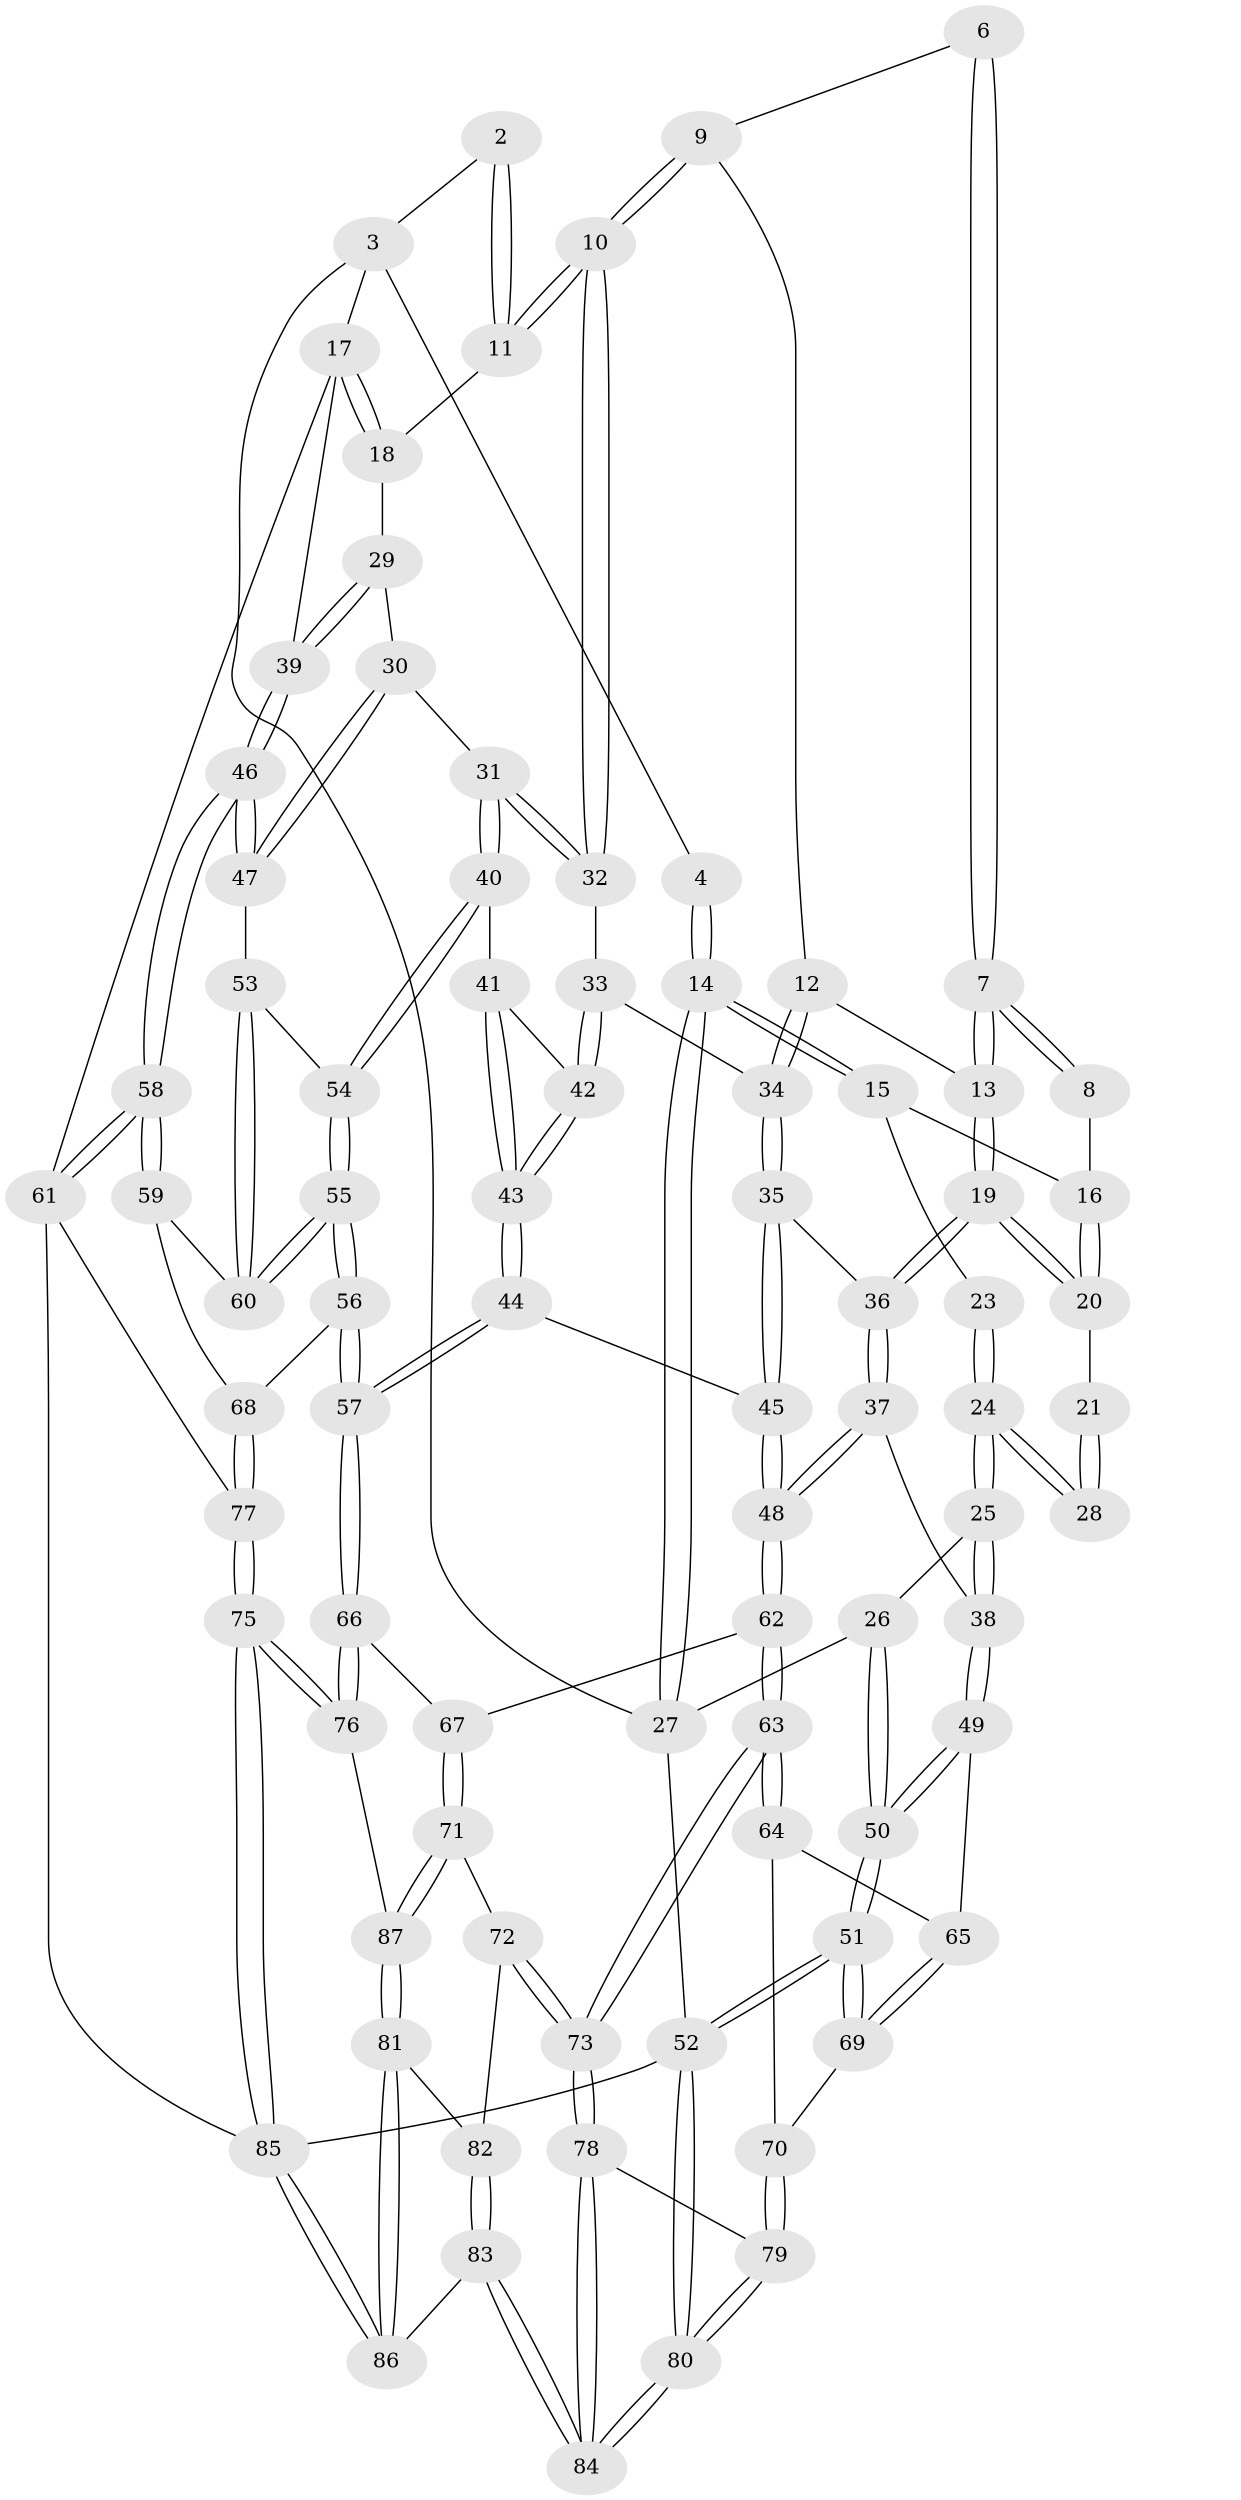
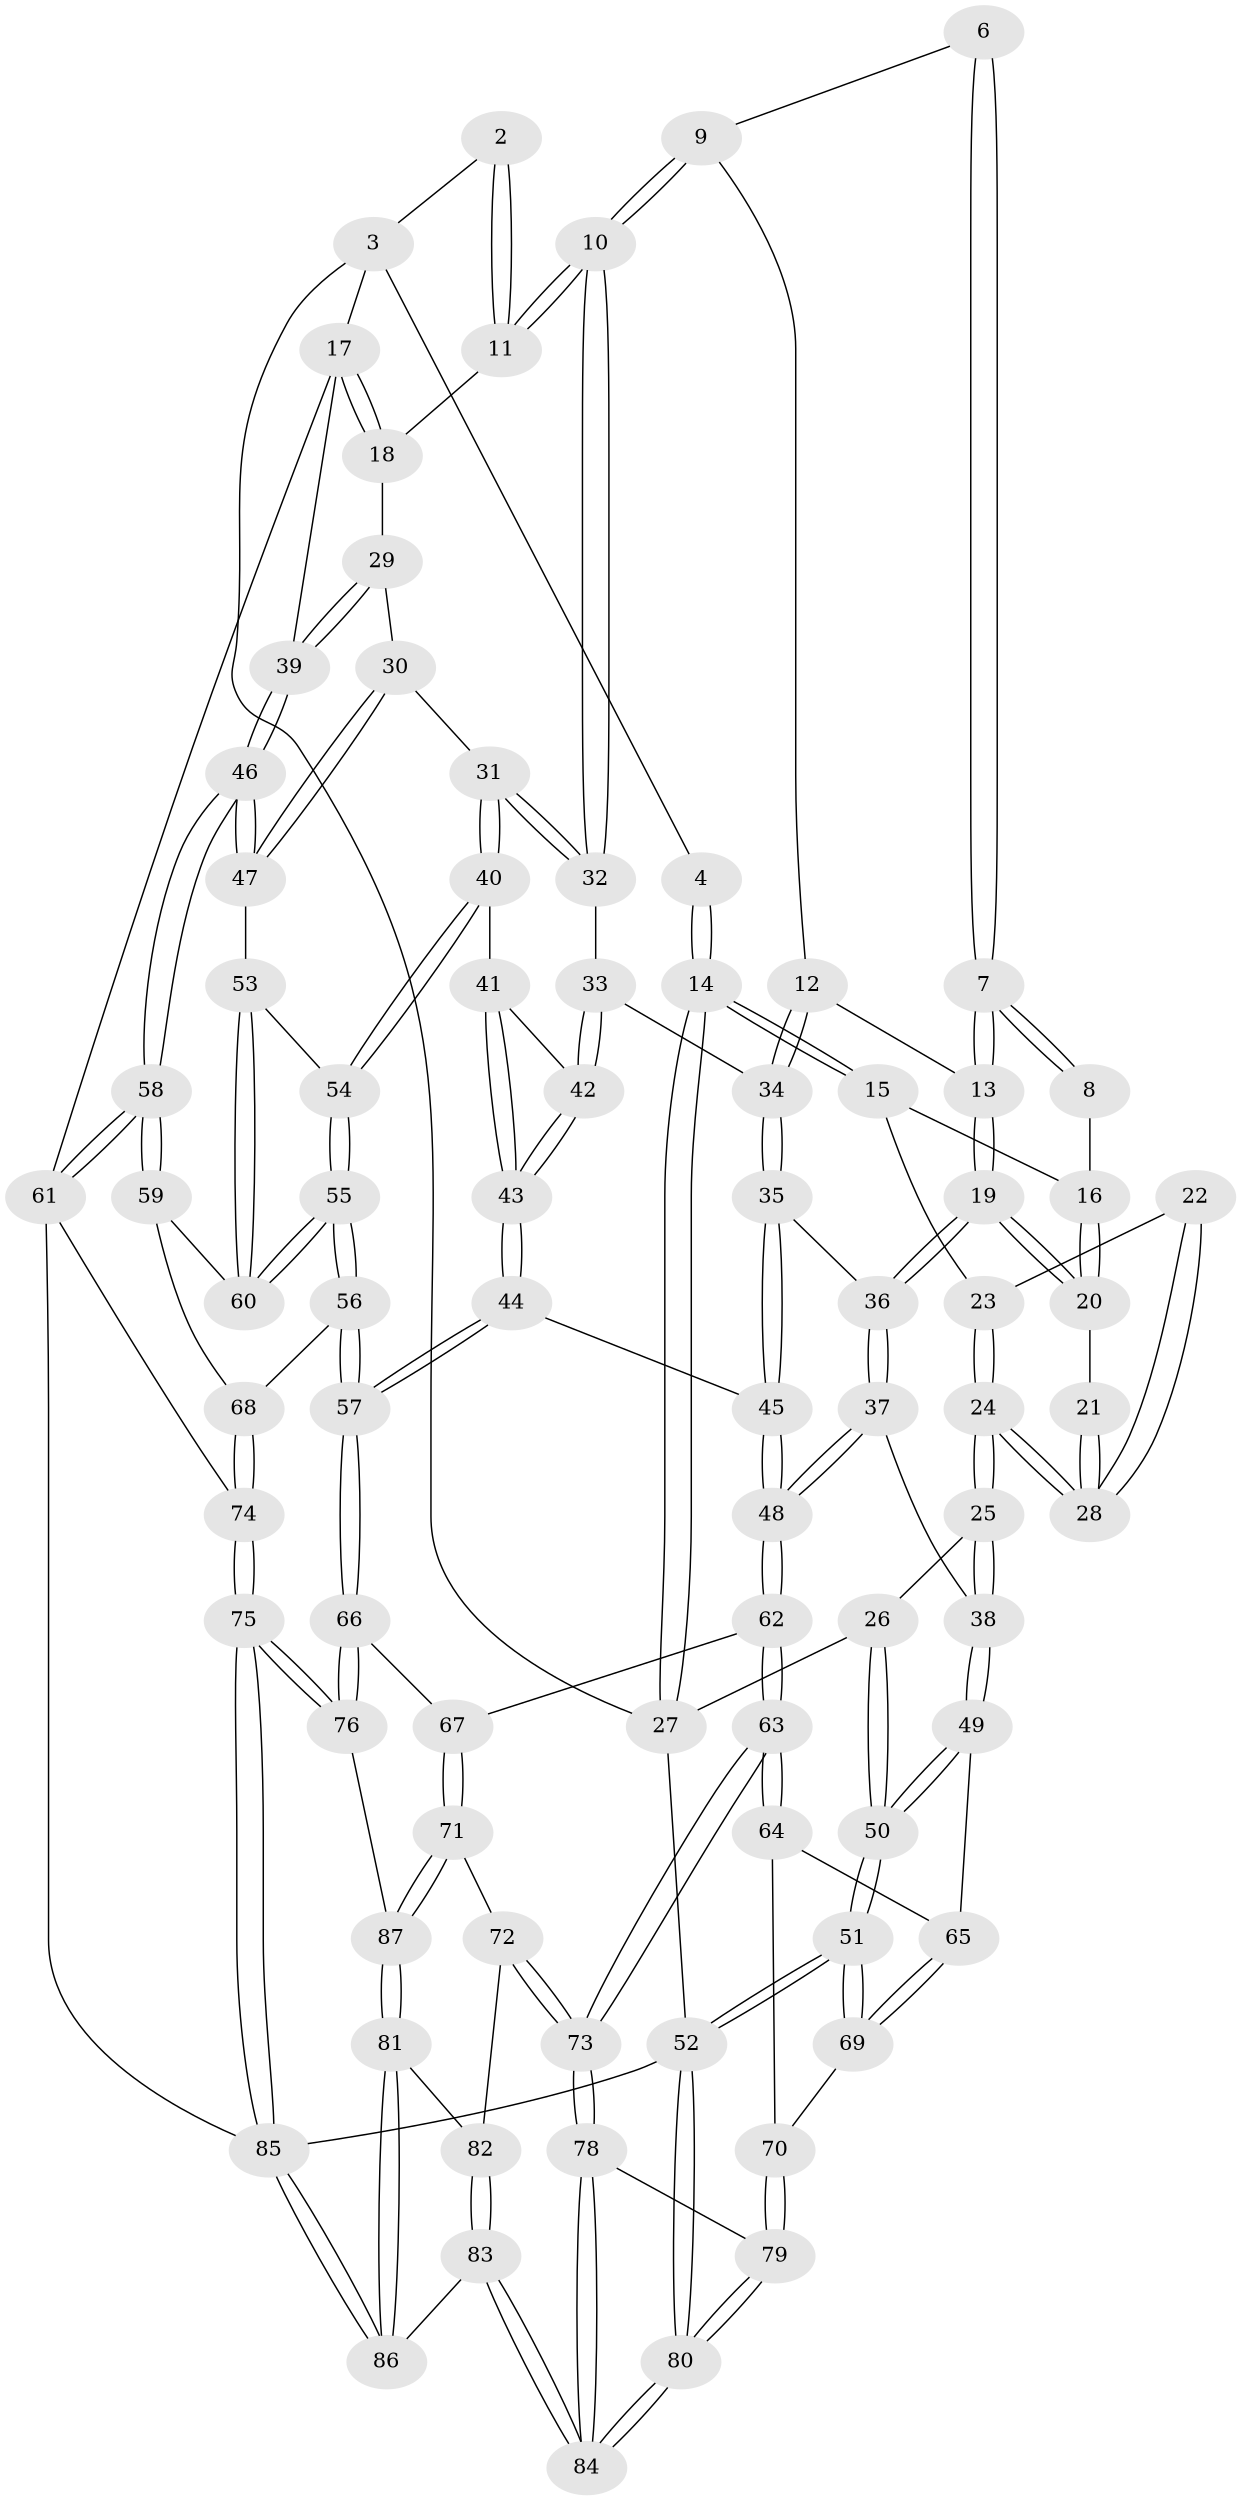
none -> (1196, 1197)
(244, 1515) -> (244, 1515)
